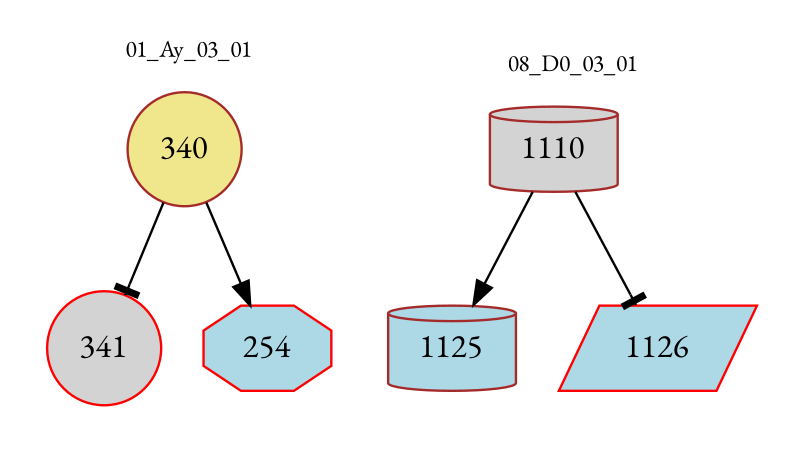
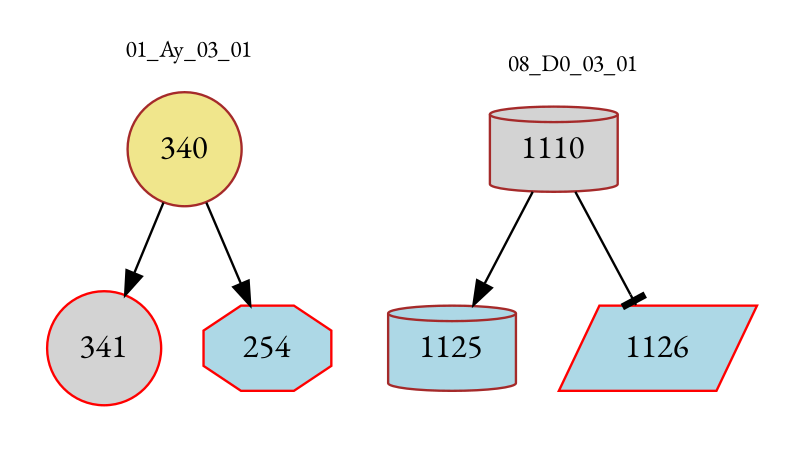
(147, 243) -> (149, 238)
